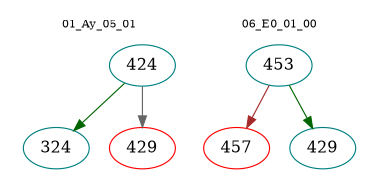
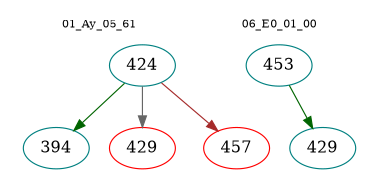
(99, 25) -> (99, 25)
(261, 101) -> (177, 96)
(56, 148) -> (56, 148)
